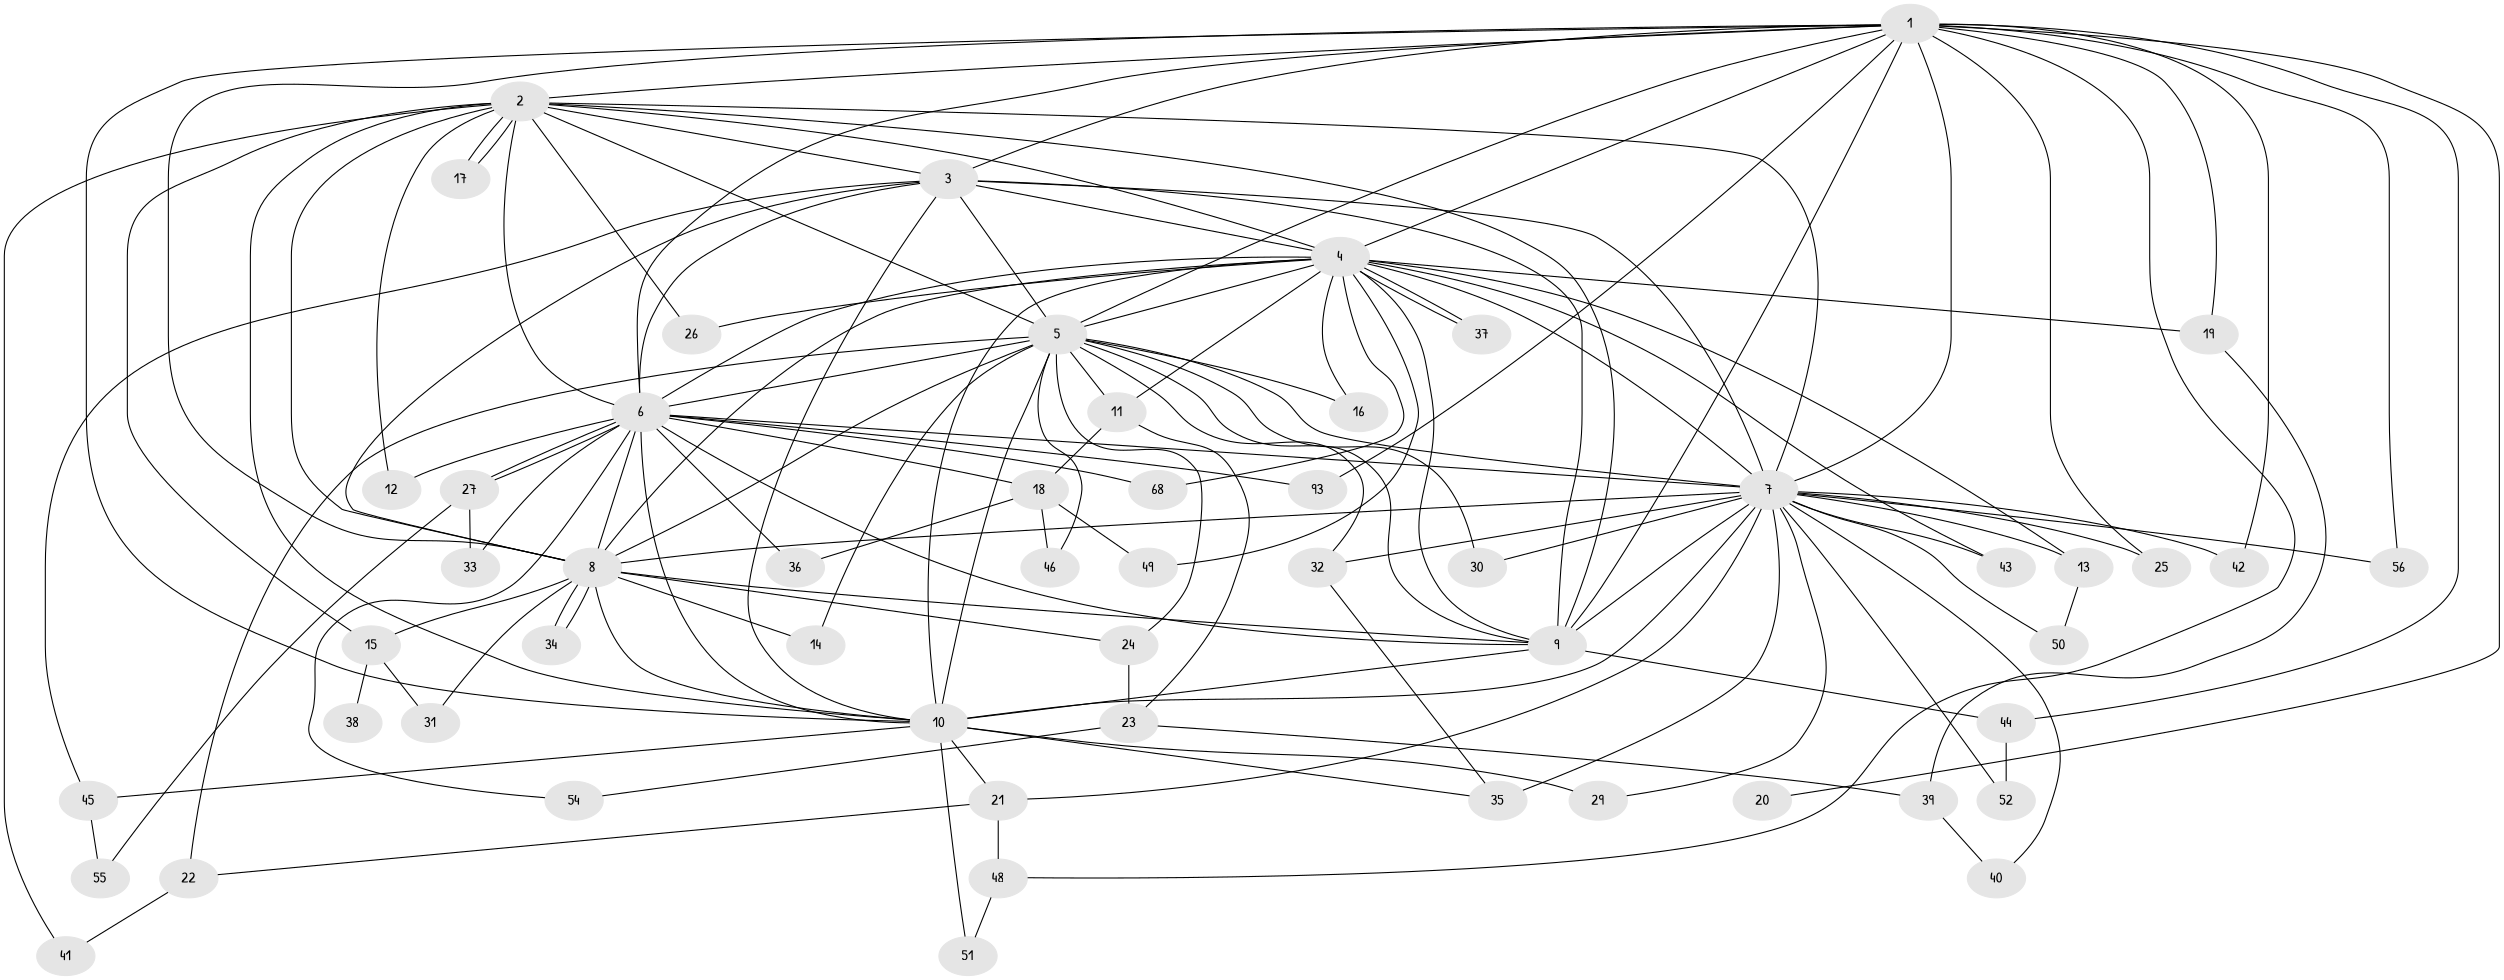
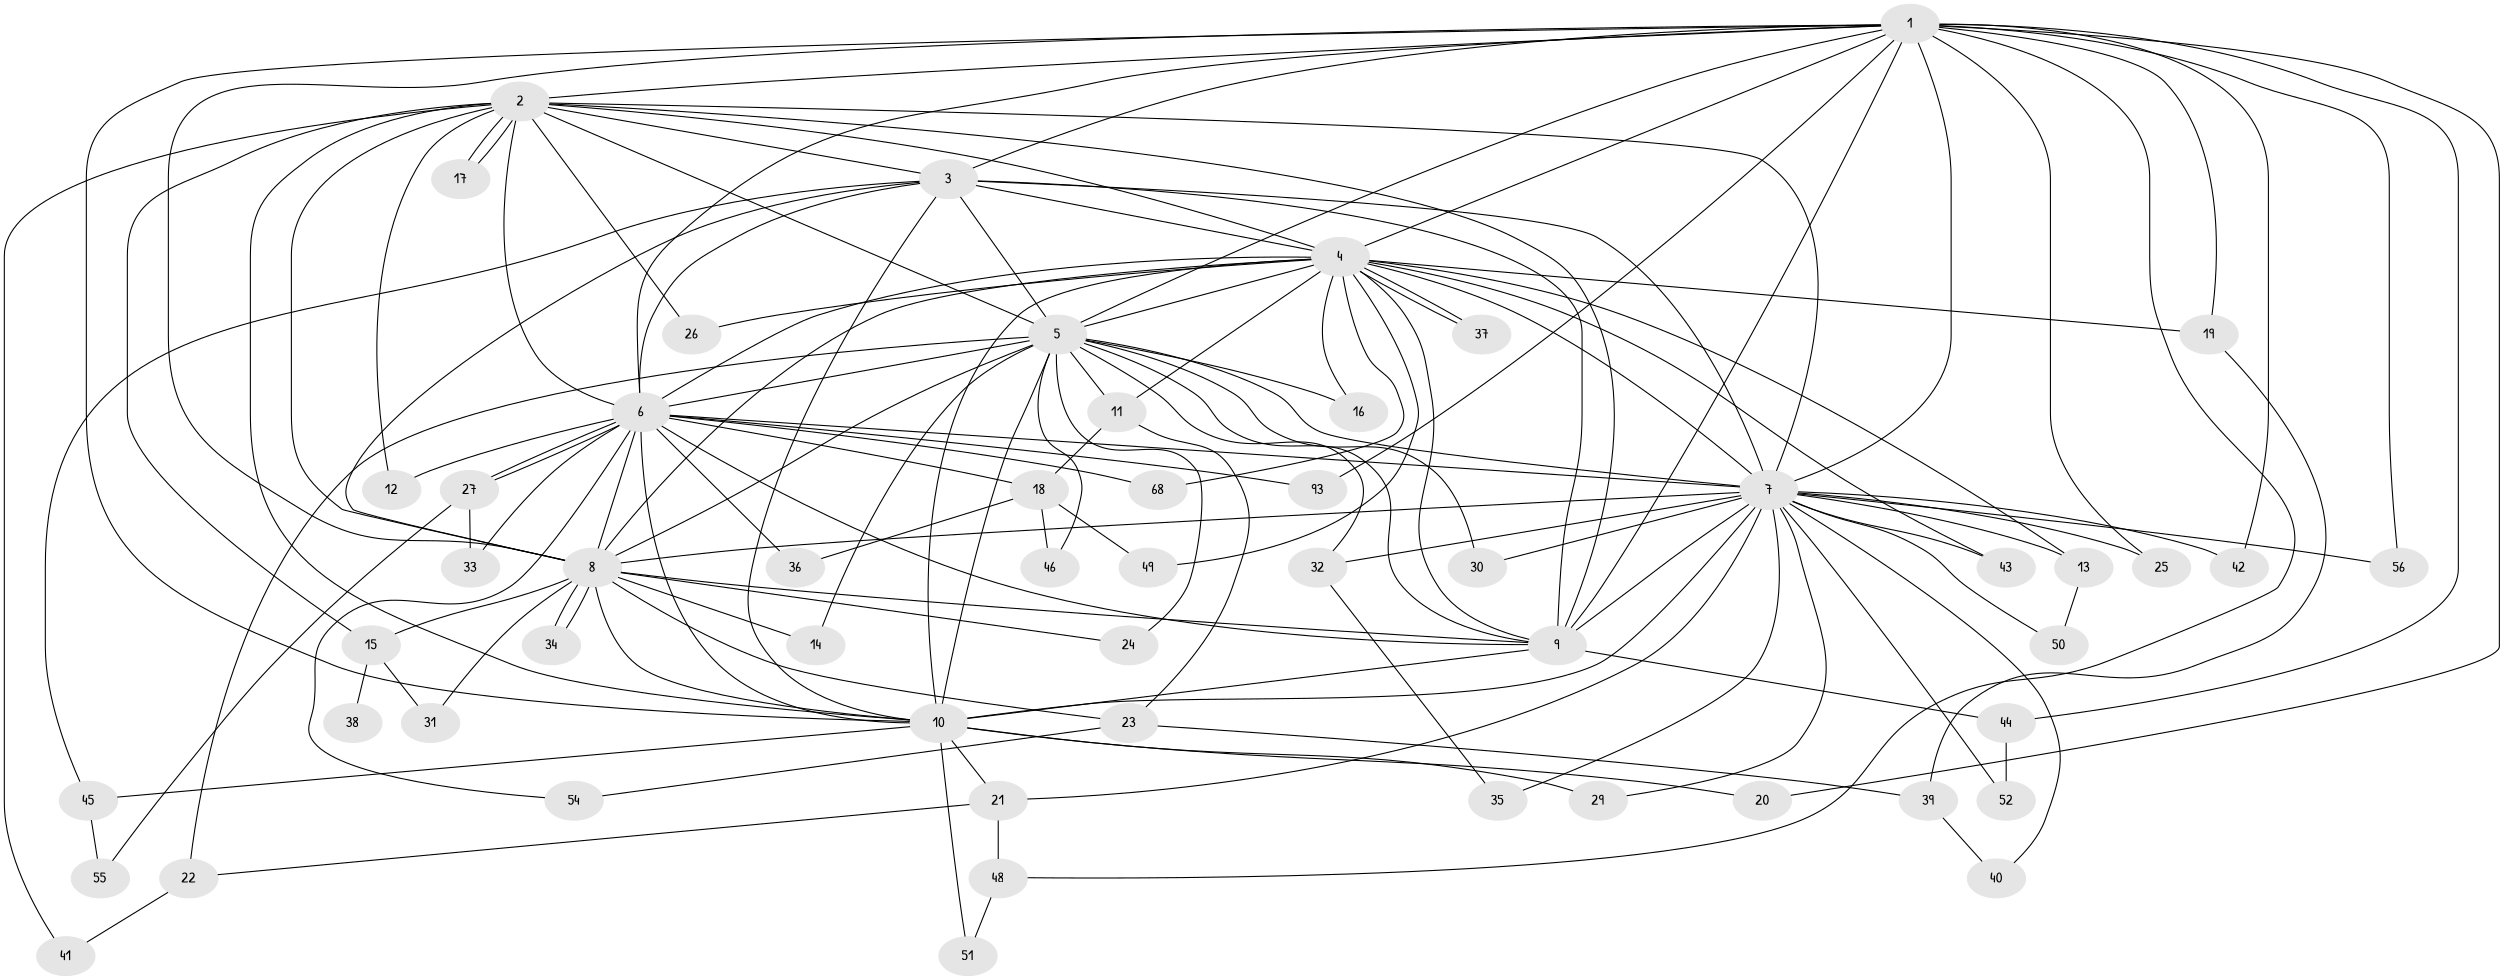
(1129, 684) -> (847, 681)
(1218, 762) -> (1505, 769)
